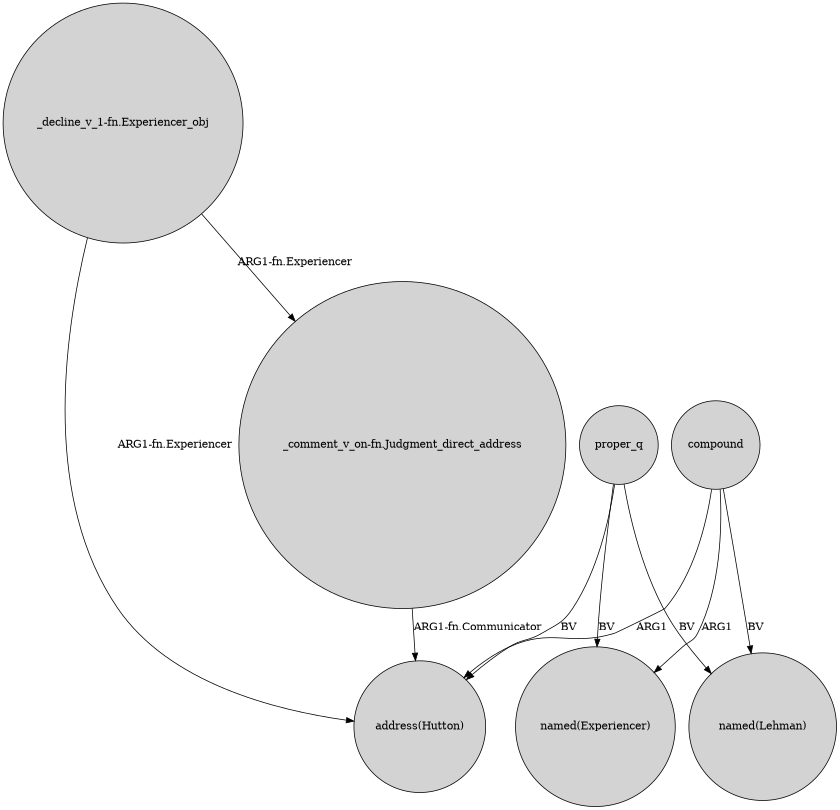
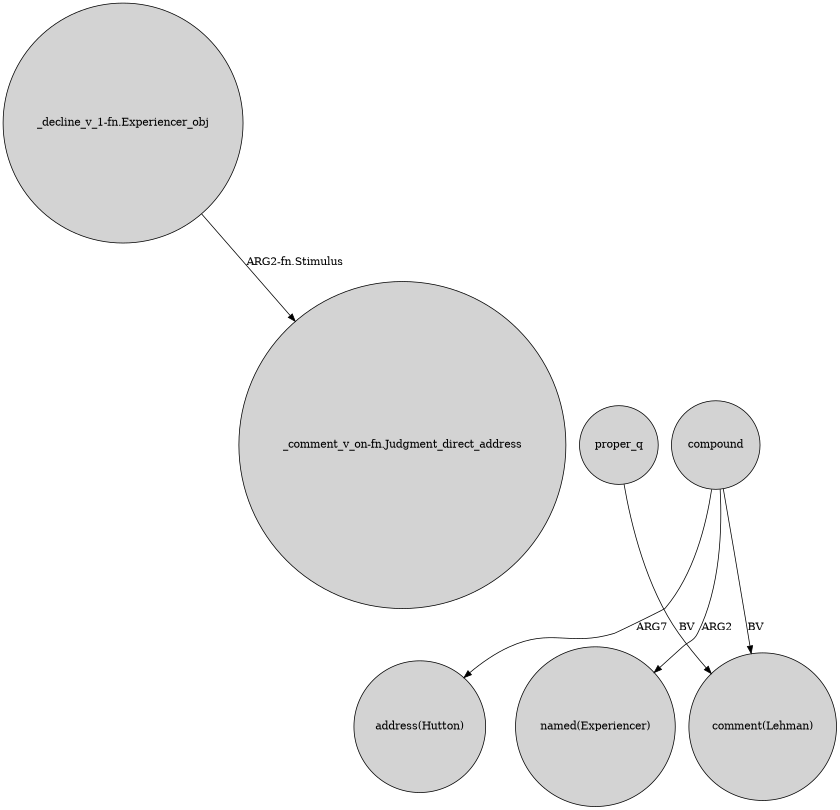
(295, 262) -> (295, 262)
(90, 555) -> none
(604, 562) -> none
(575, 604) -> none
(652, 628) -> (652, 628)
(717, 628) -> (717, 628)
(414, 631) -> none
(763, 727) -> (763, 727)
